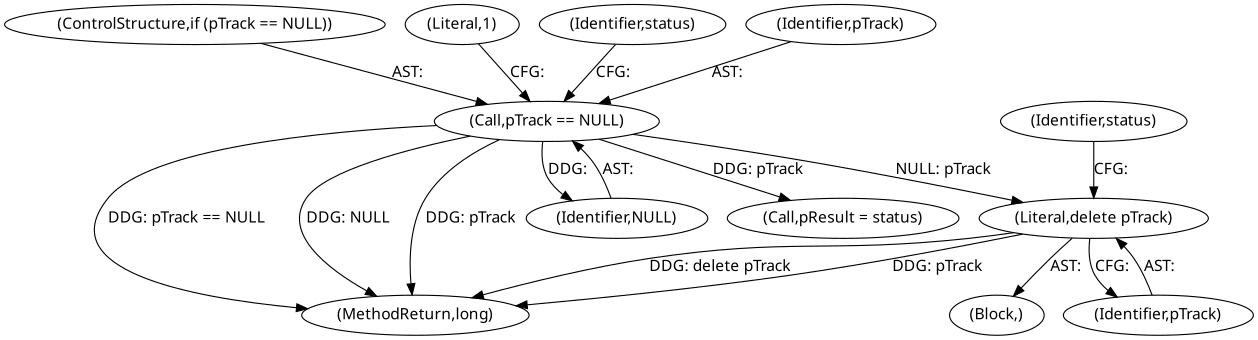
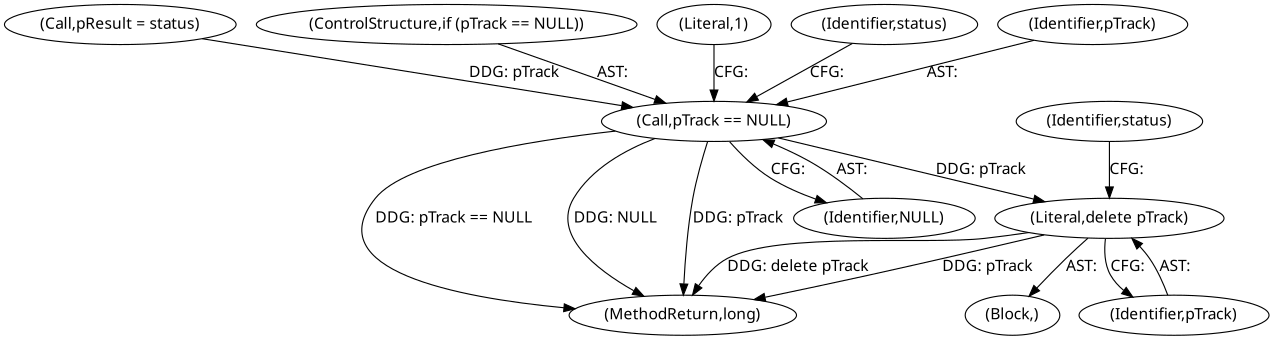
(689, 168) -> (412, 72)
(570, 170) -> (790, 170)
(943, 170) -> (981, 170)
